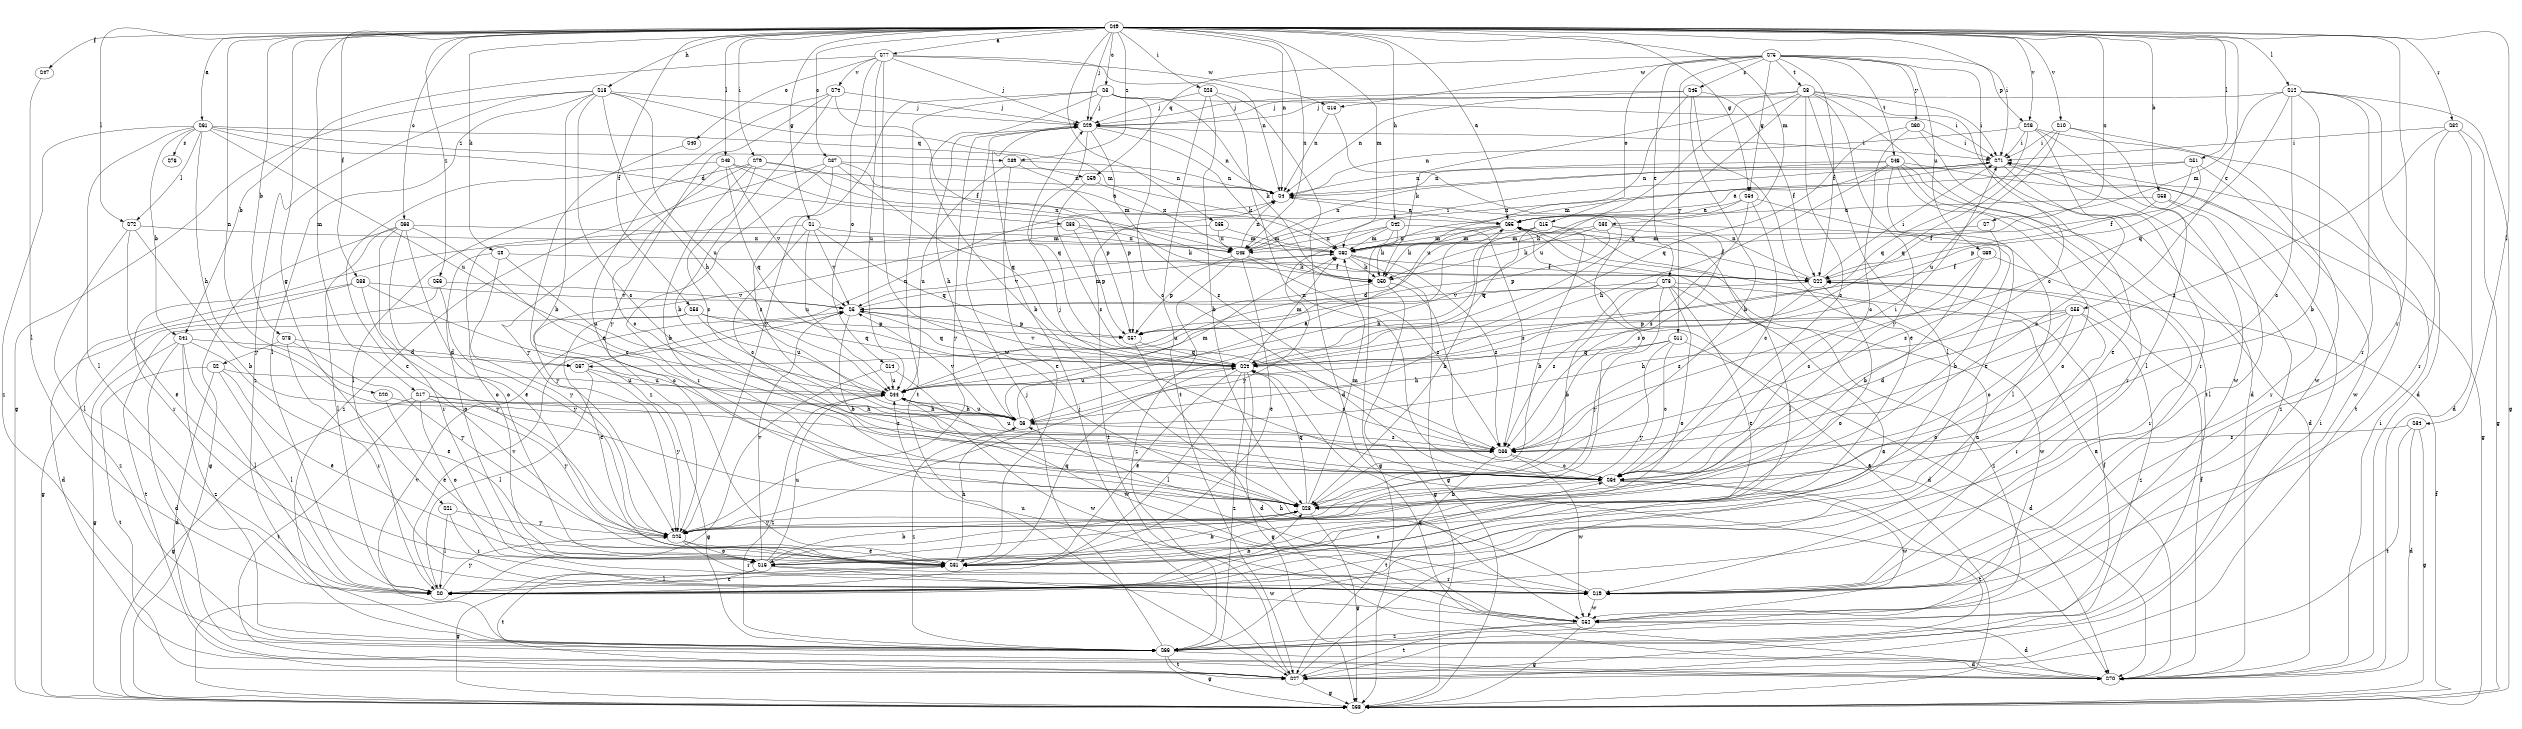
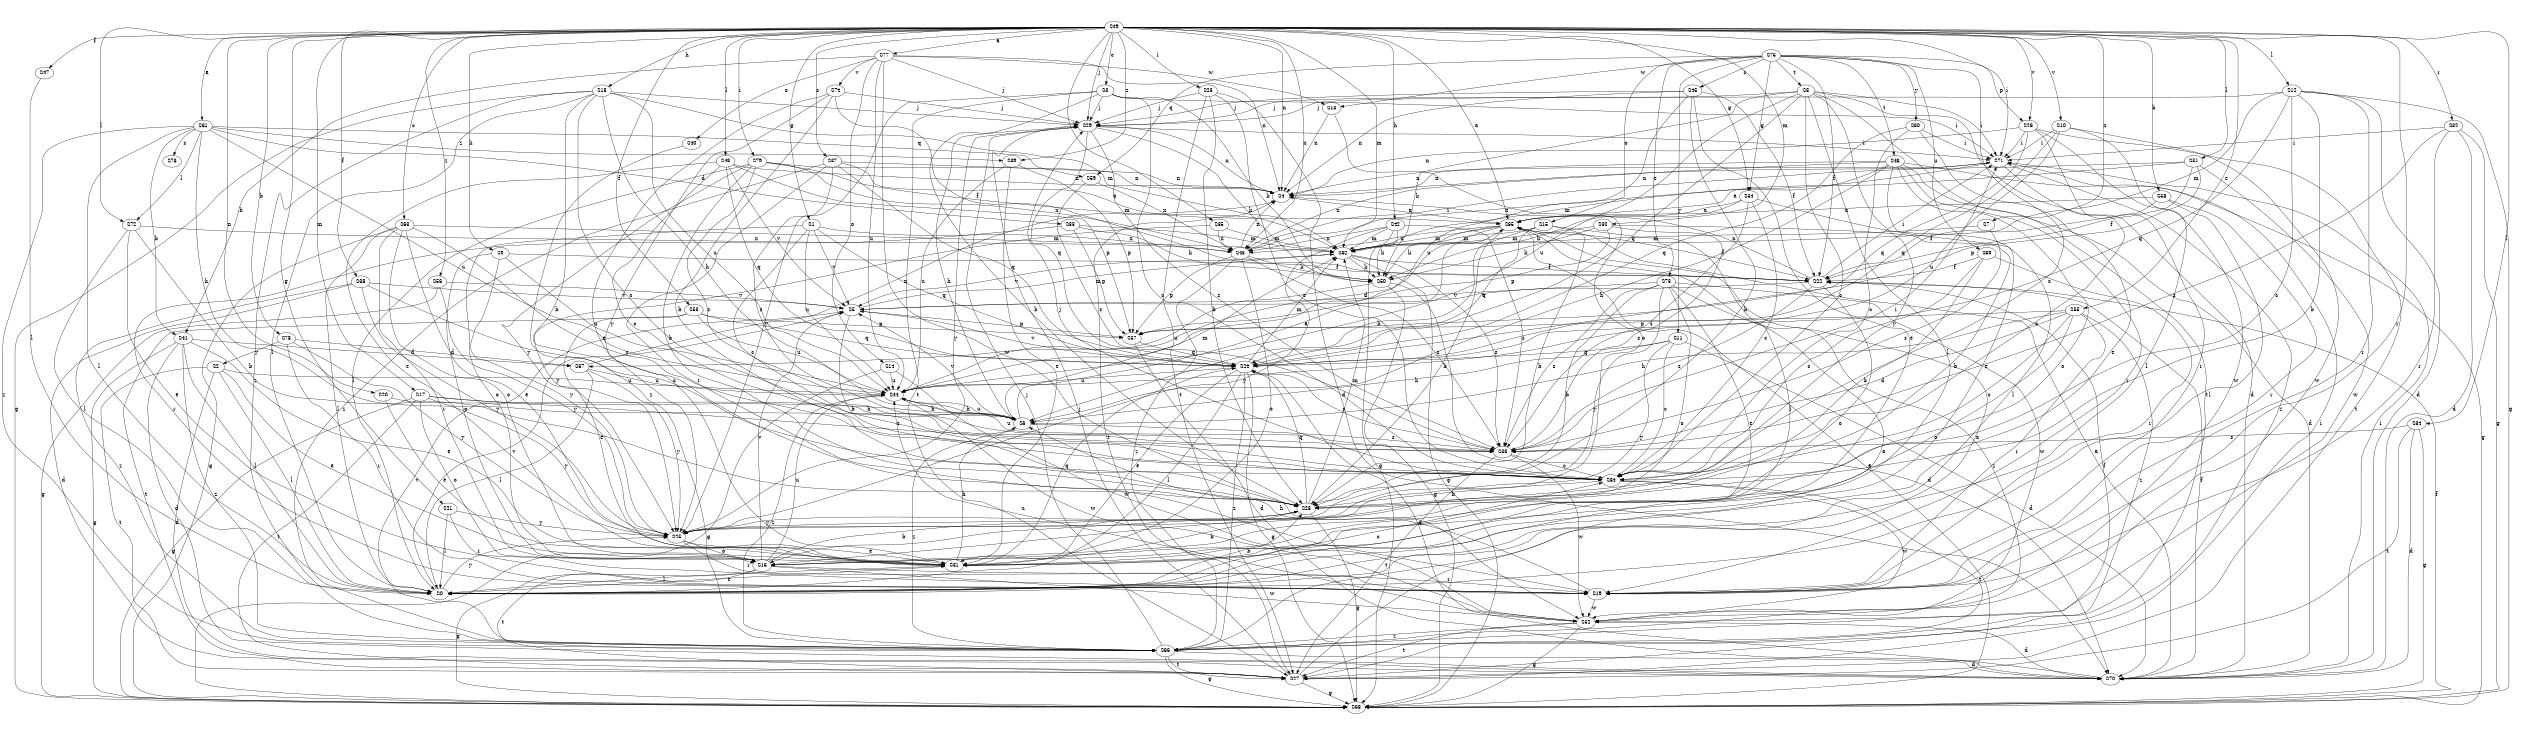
(1147, 169) -> (944, 168)
(1304, 296) -> (1304, 296)
(1042, 356) -> none
